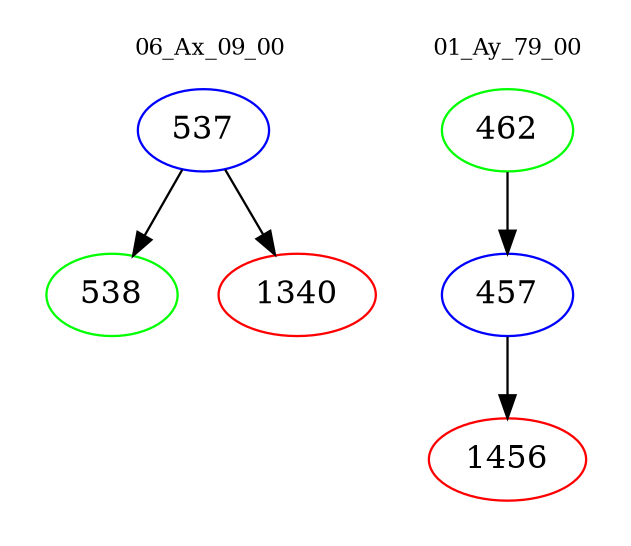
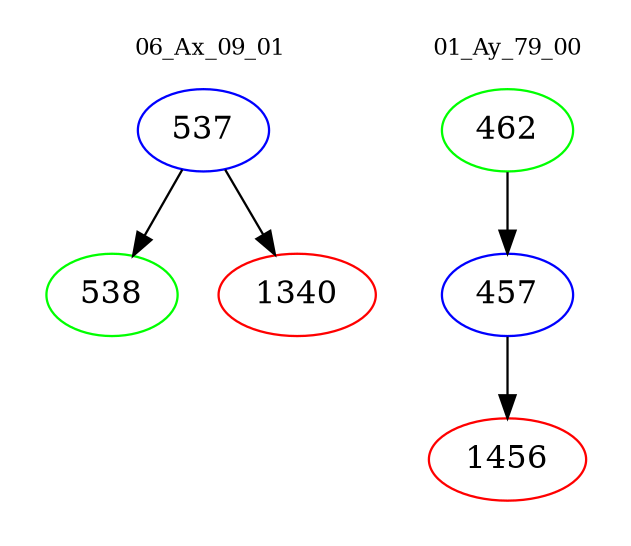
(210, 49) -> (210, 49)
